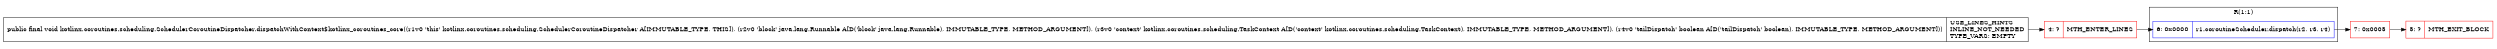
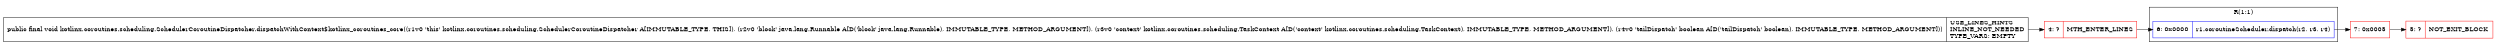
(2459, 29) -> (2459, 29)
